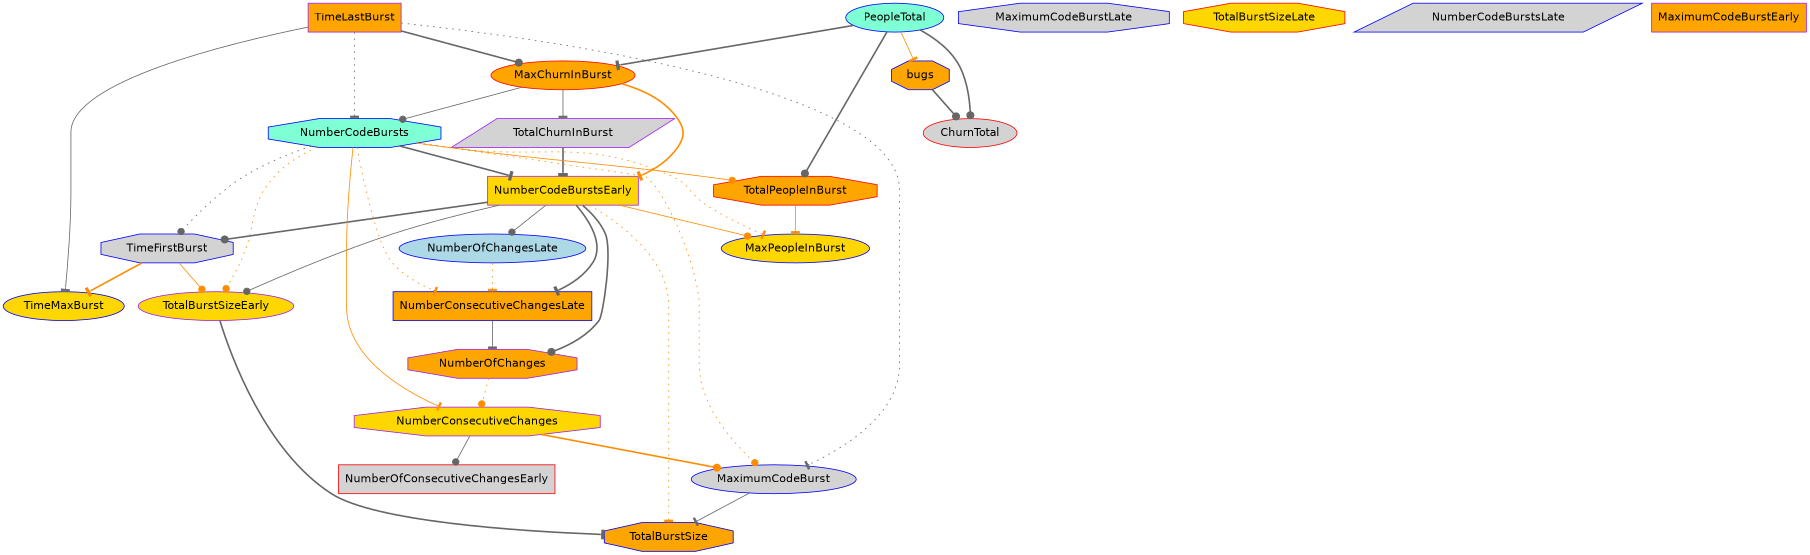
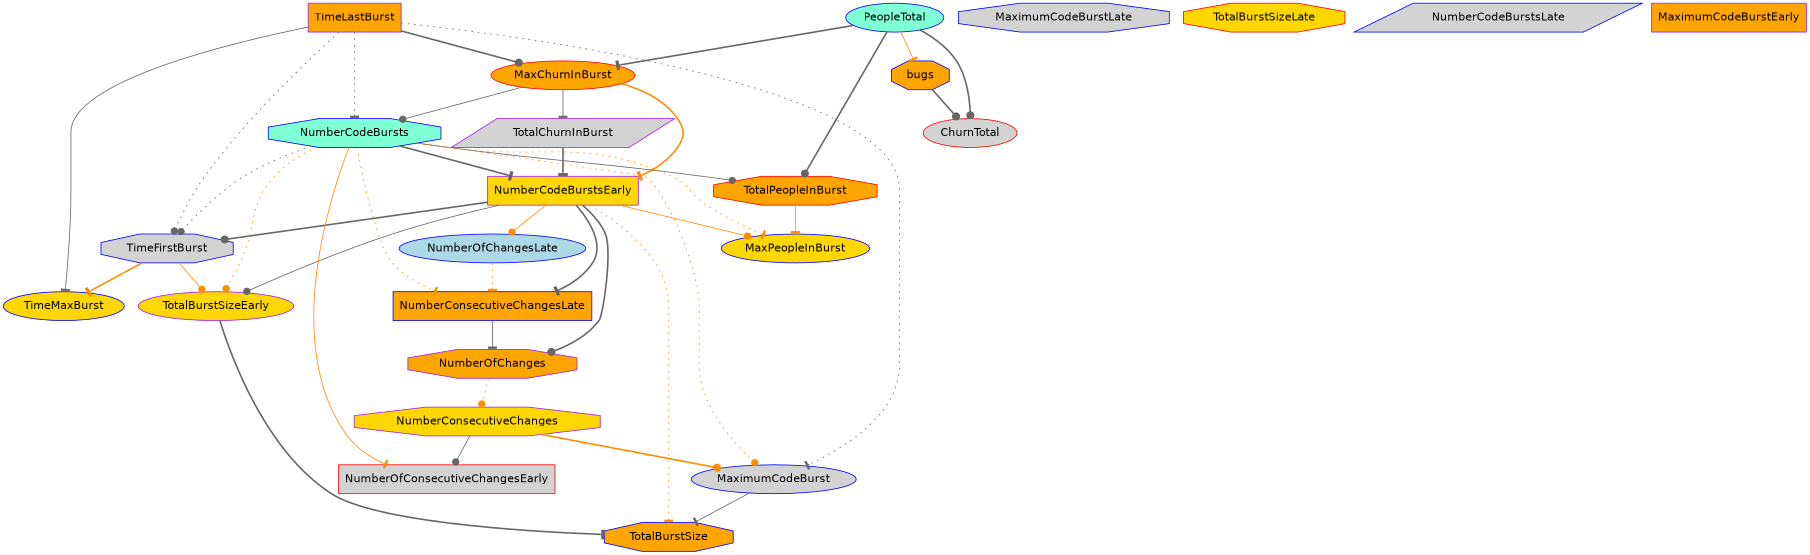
none -> (248, 123)
(596, 164) -> (596, 164)
(530, 218) -> (530, 218)
(347, 297) -> (314, 316)
